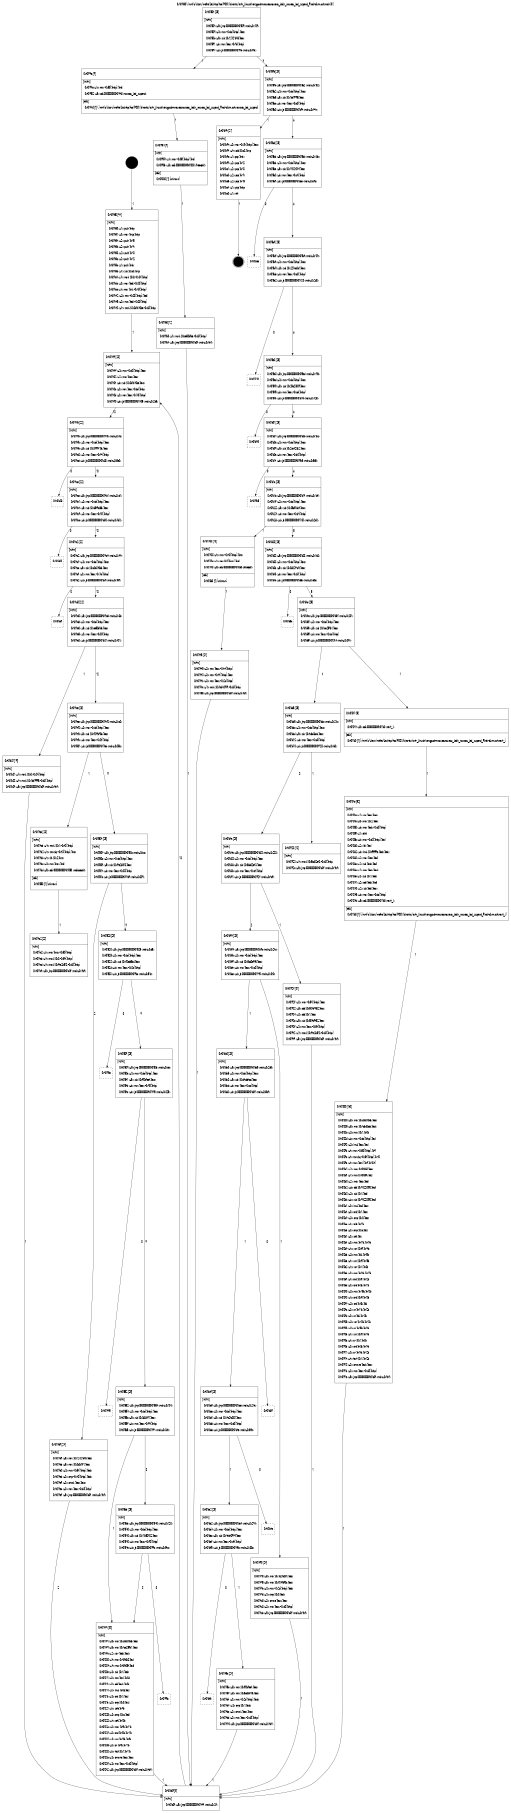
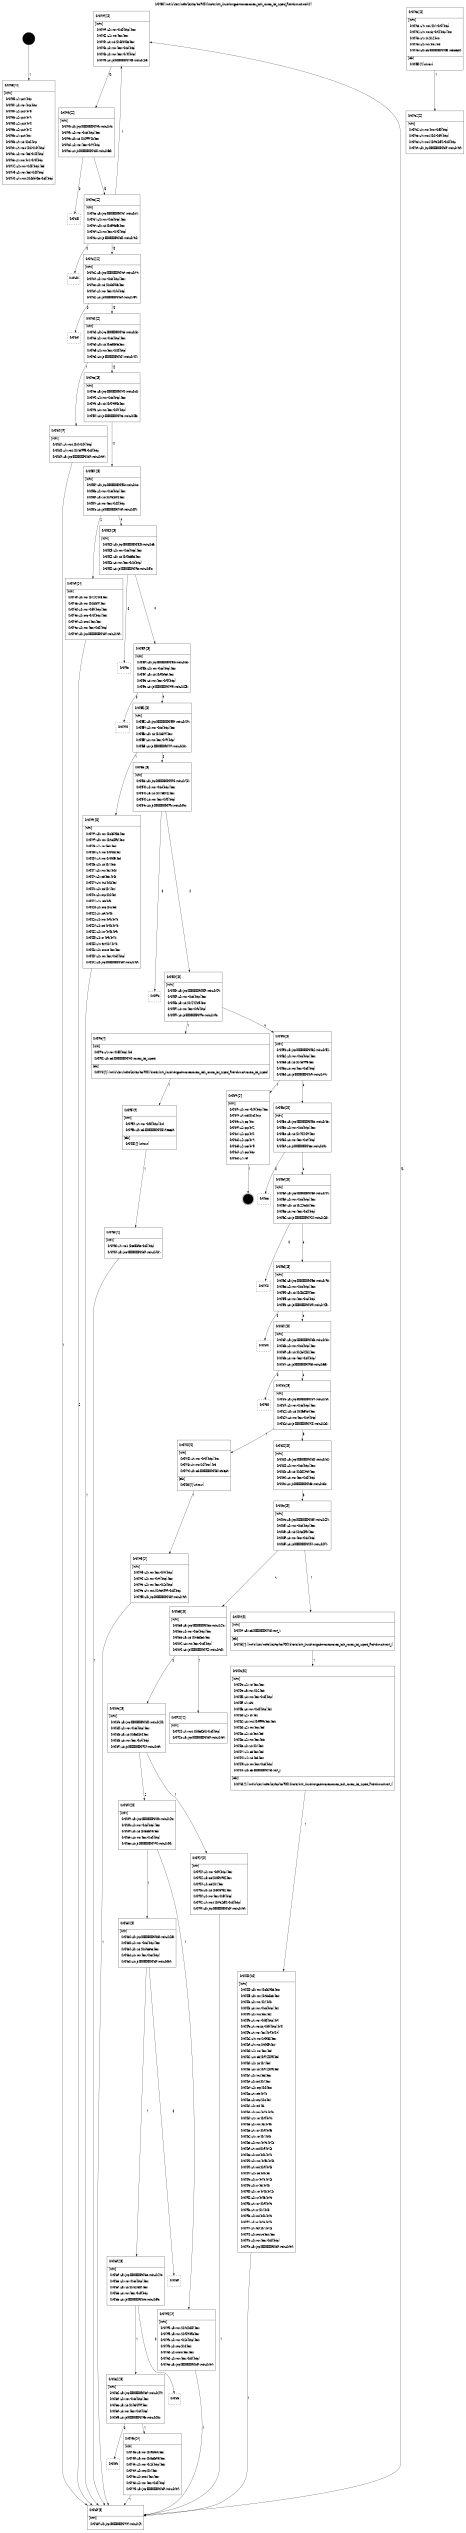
(132, 332) -> (120, 132)
(287, 622) -> none
(78, 789) -> none
(138, 1587) -> (178, 891)
